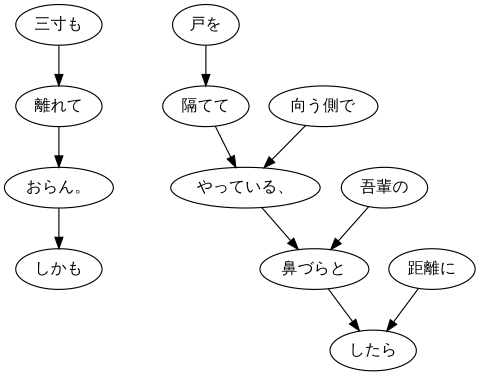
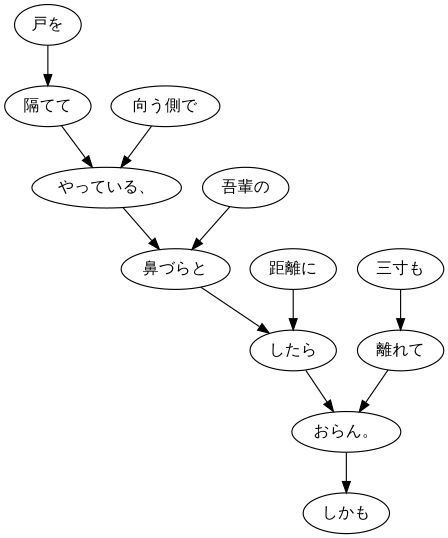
none -> (316, 386)
